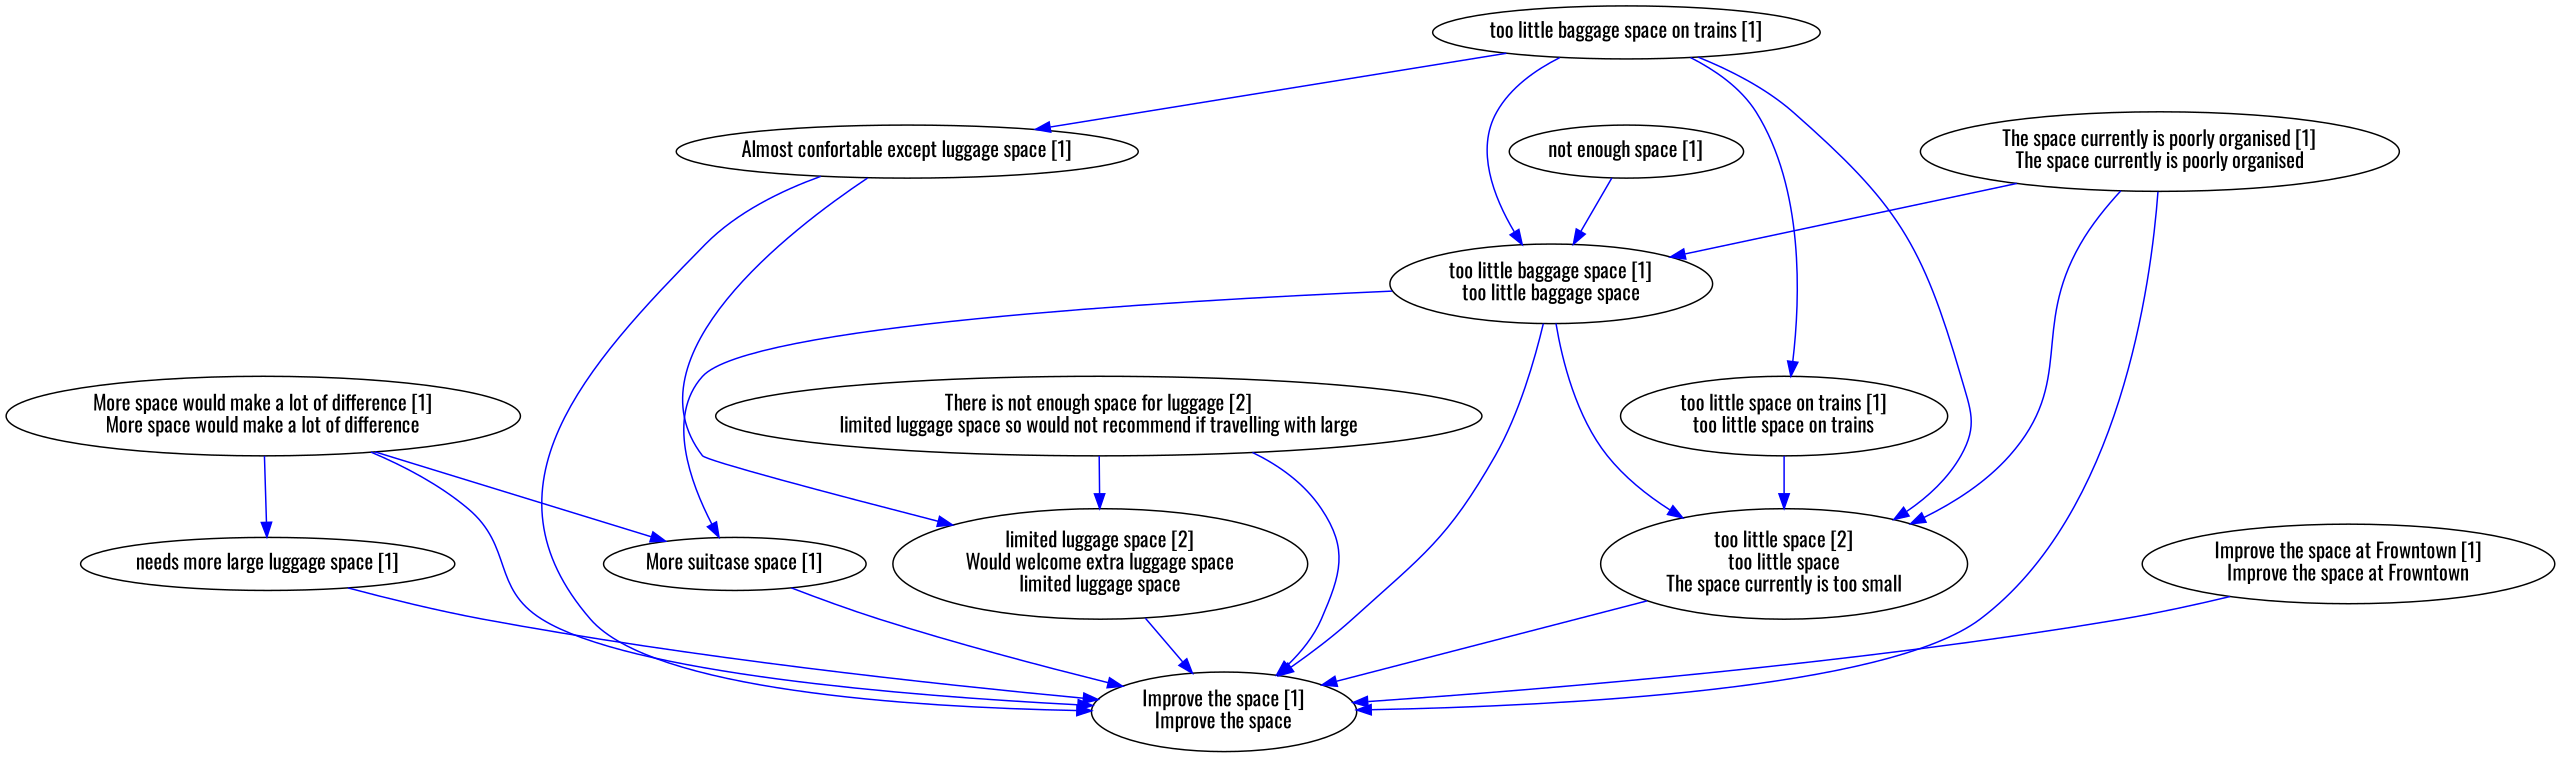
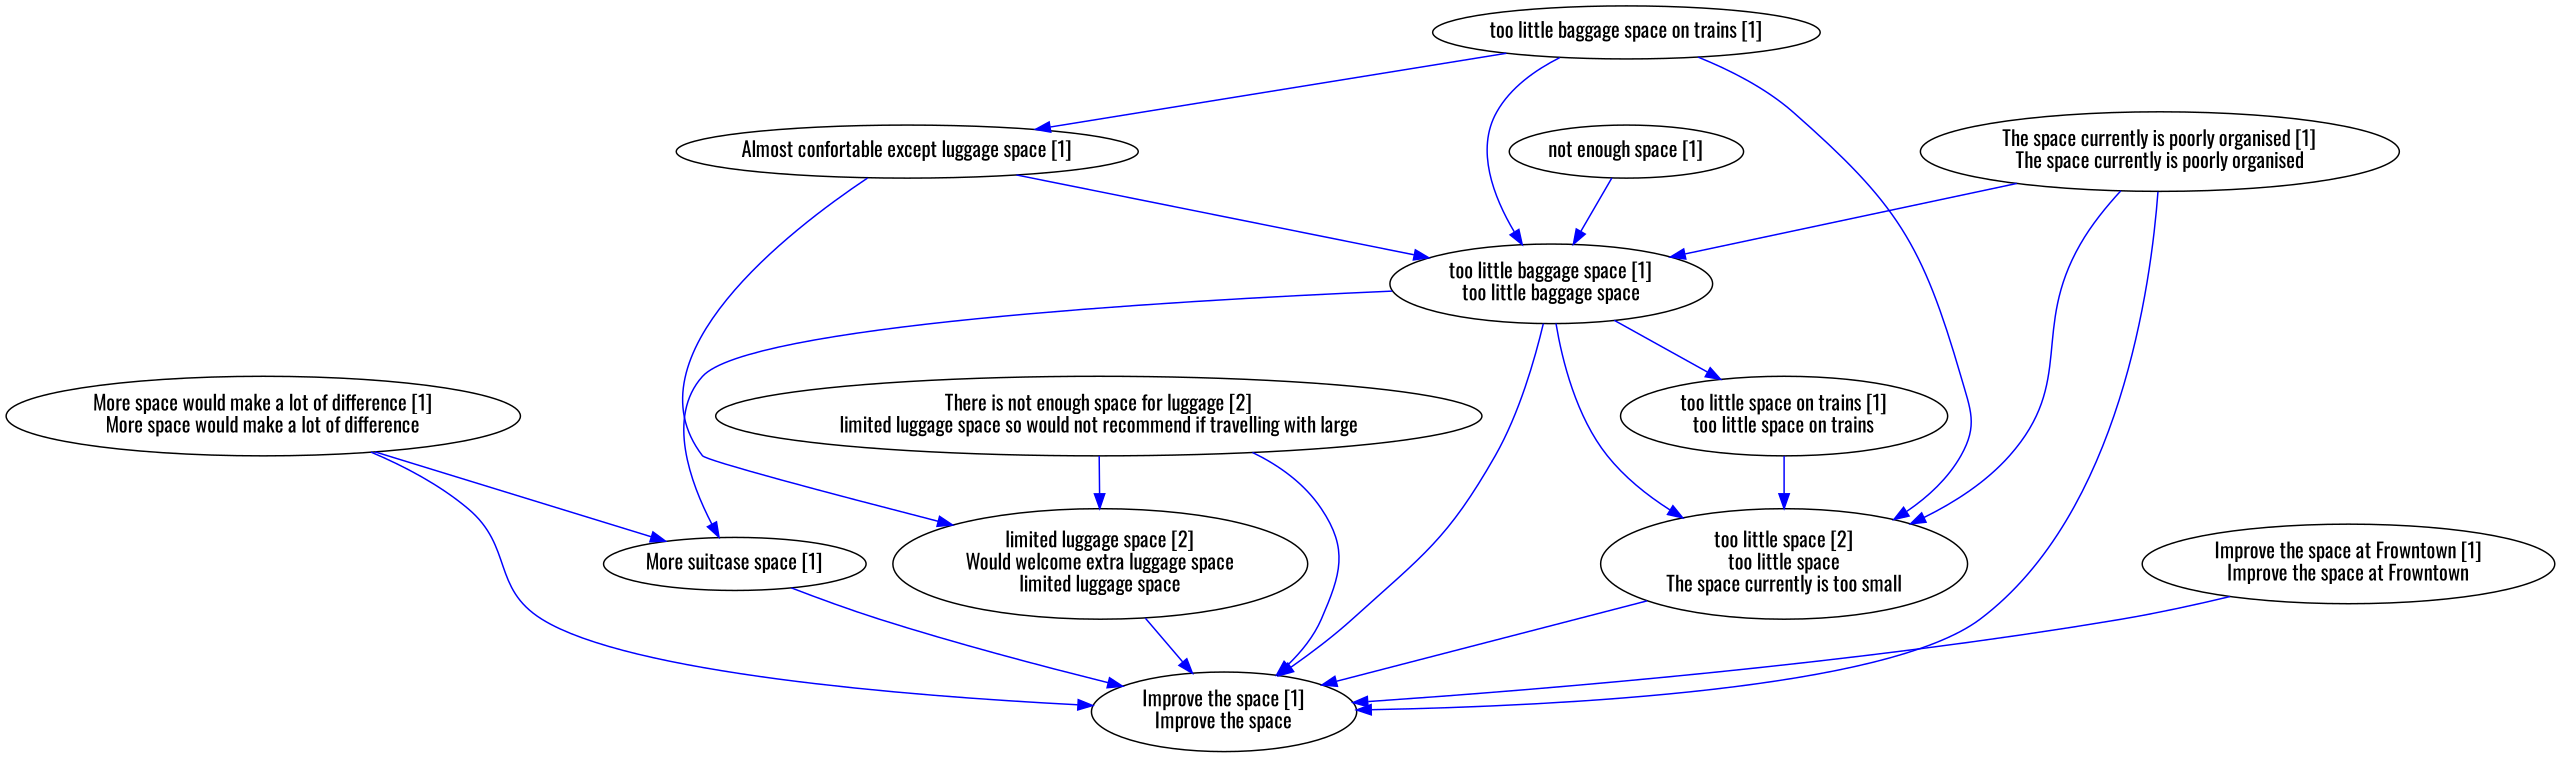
(1787, 191) -> (1661, 346)
(268, 564) -> none
(570, 588) -> (1215, 215)
